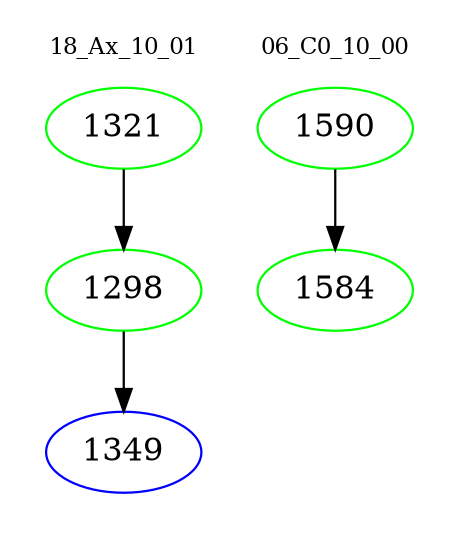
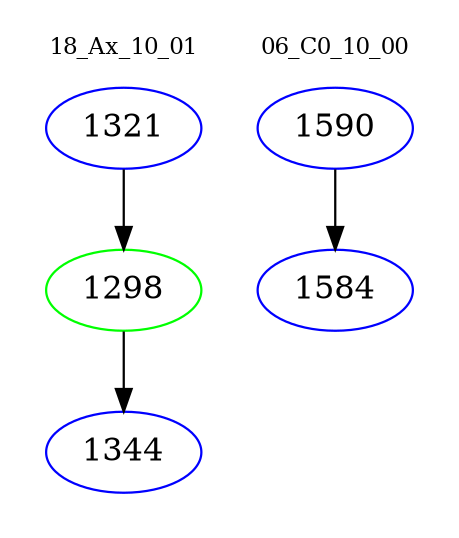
(124, 128) -> (124, 128)
(335, 128) -> (335, 128)
(335, 290) -> (335, 290)
(124, 452) -> (124, 452)
